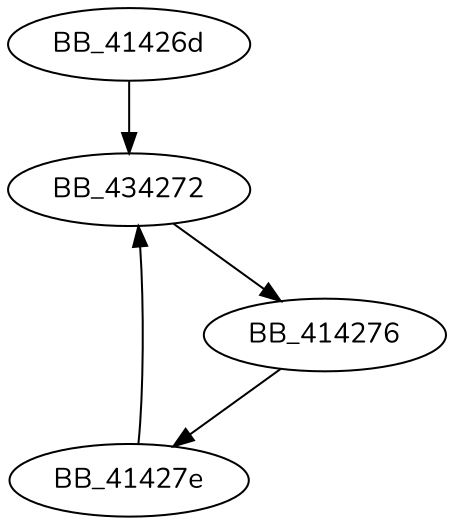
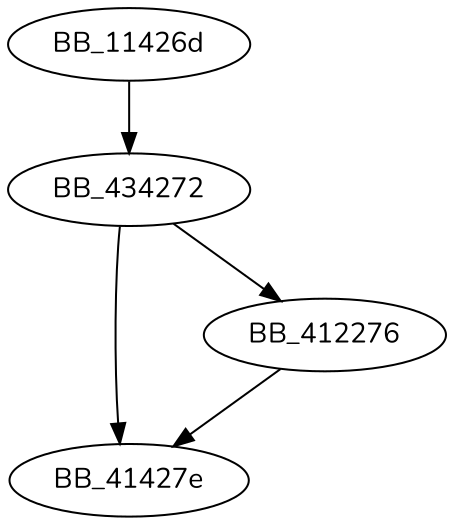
(129, 44) -> (129, 44)
(325, 335) -> (325, 335)
(143, 345) -> (116, 325)
